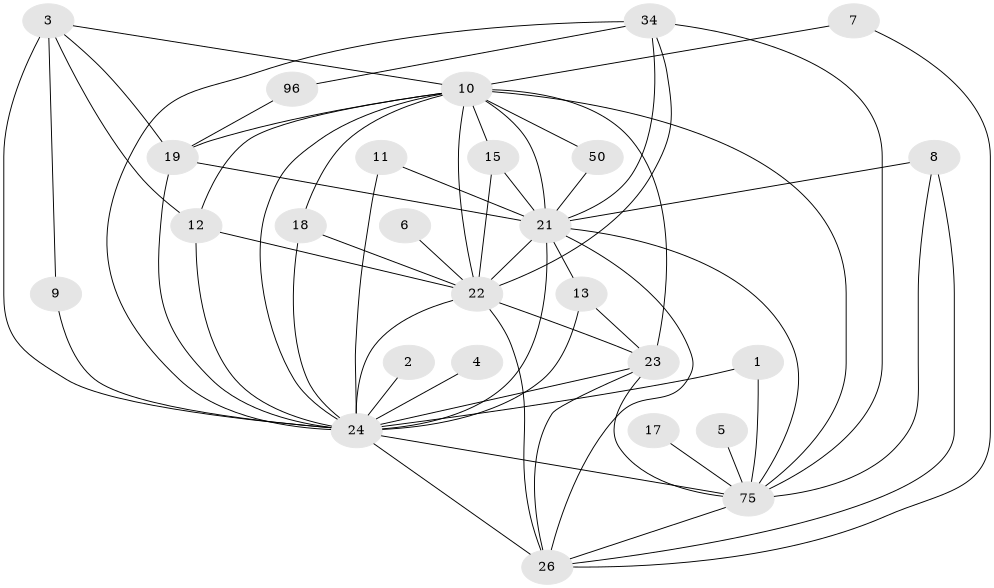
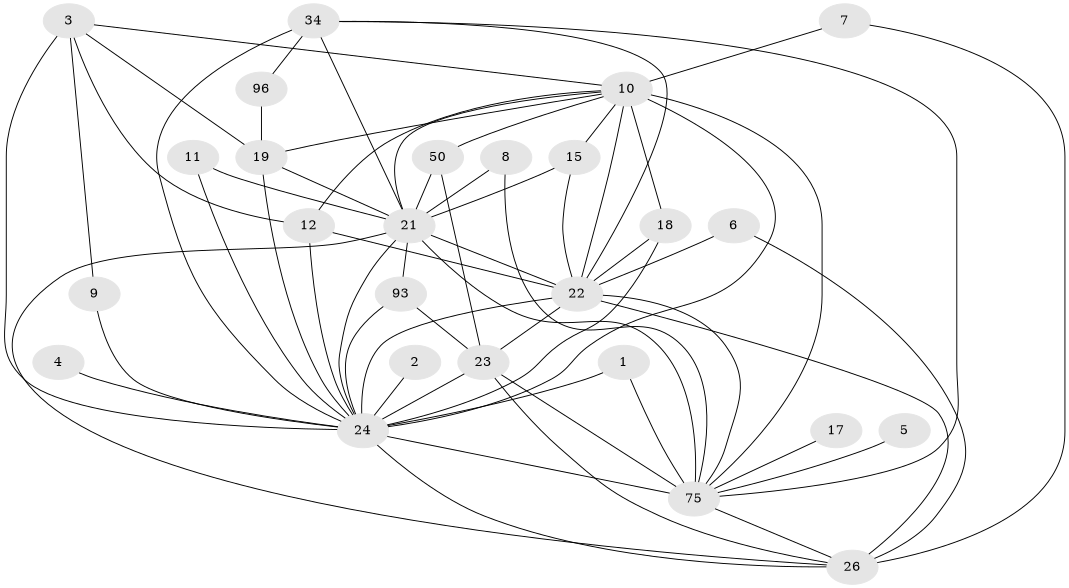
(648, 166) -> (460, 256)
(581, 294) -> (401, 294)
none -> (729, 351)
(901, 487) -> (934, 377)
